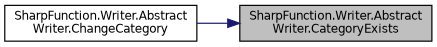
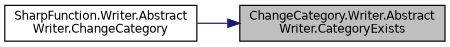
(336, 23) -> (342, 23)
